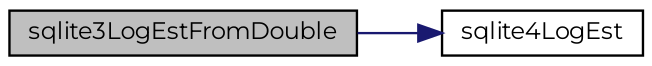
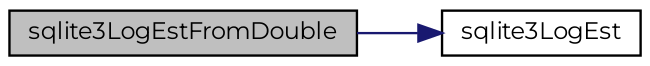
(543, 33) -> (541, 33)
